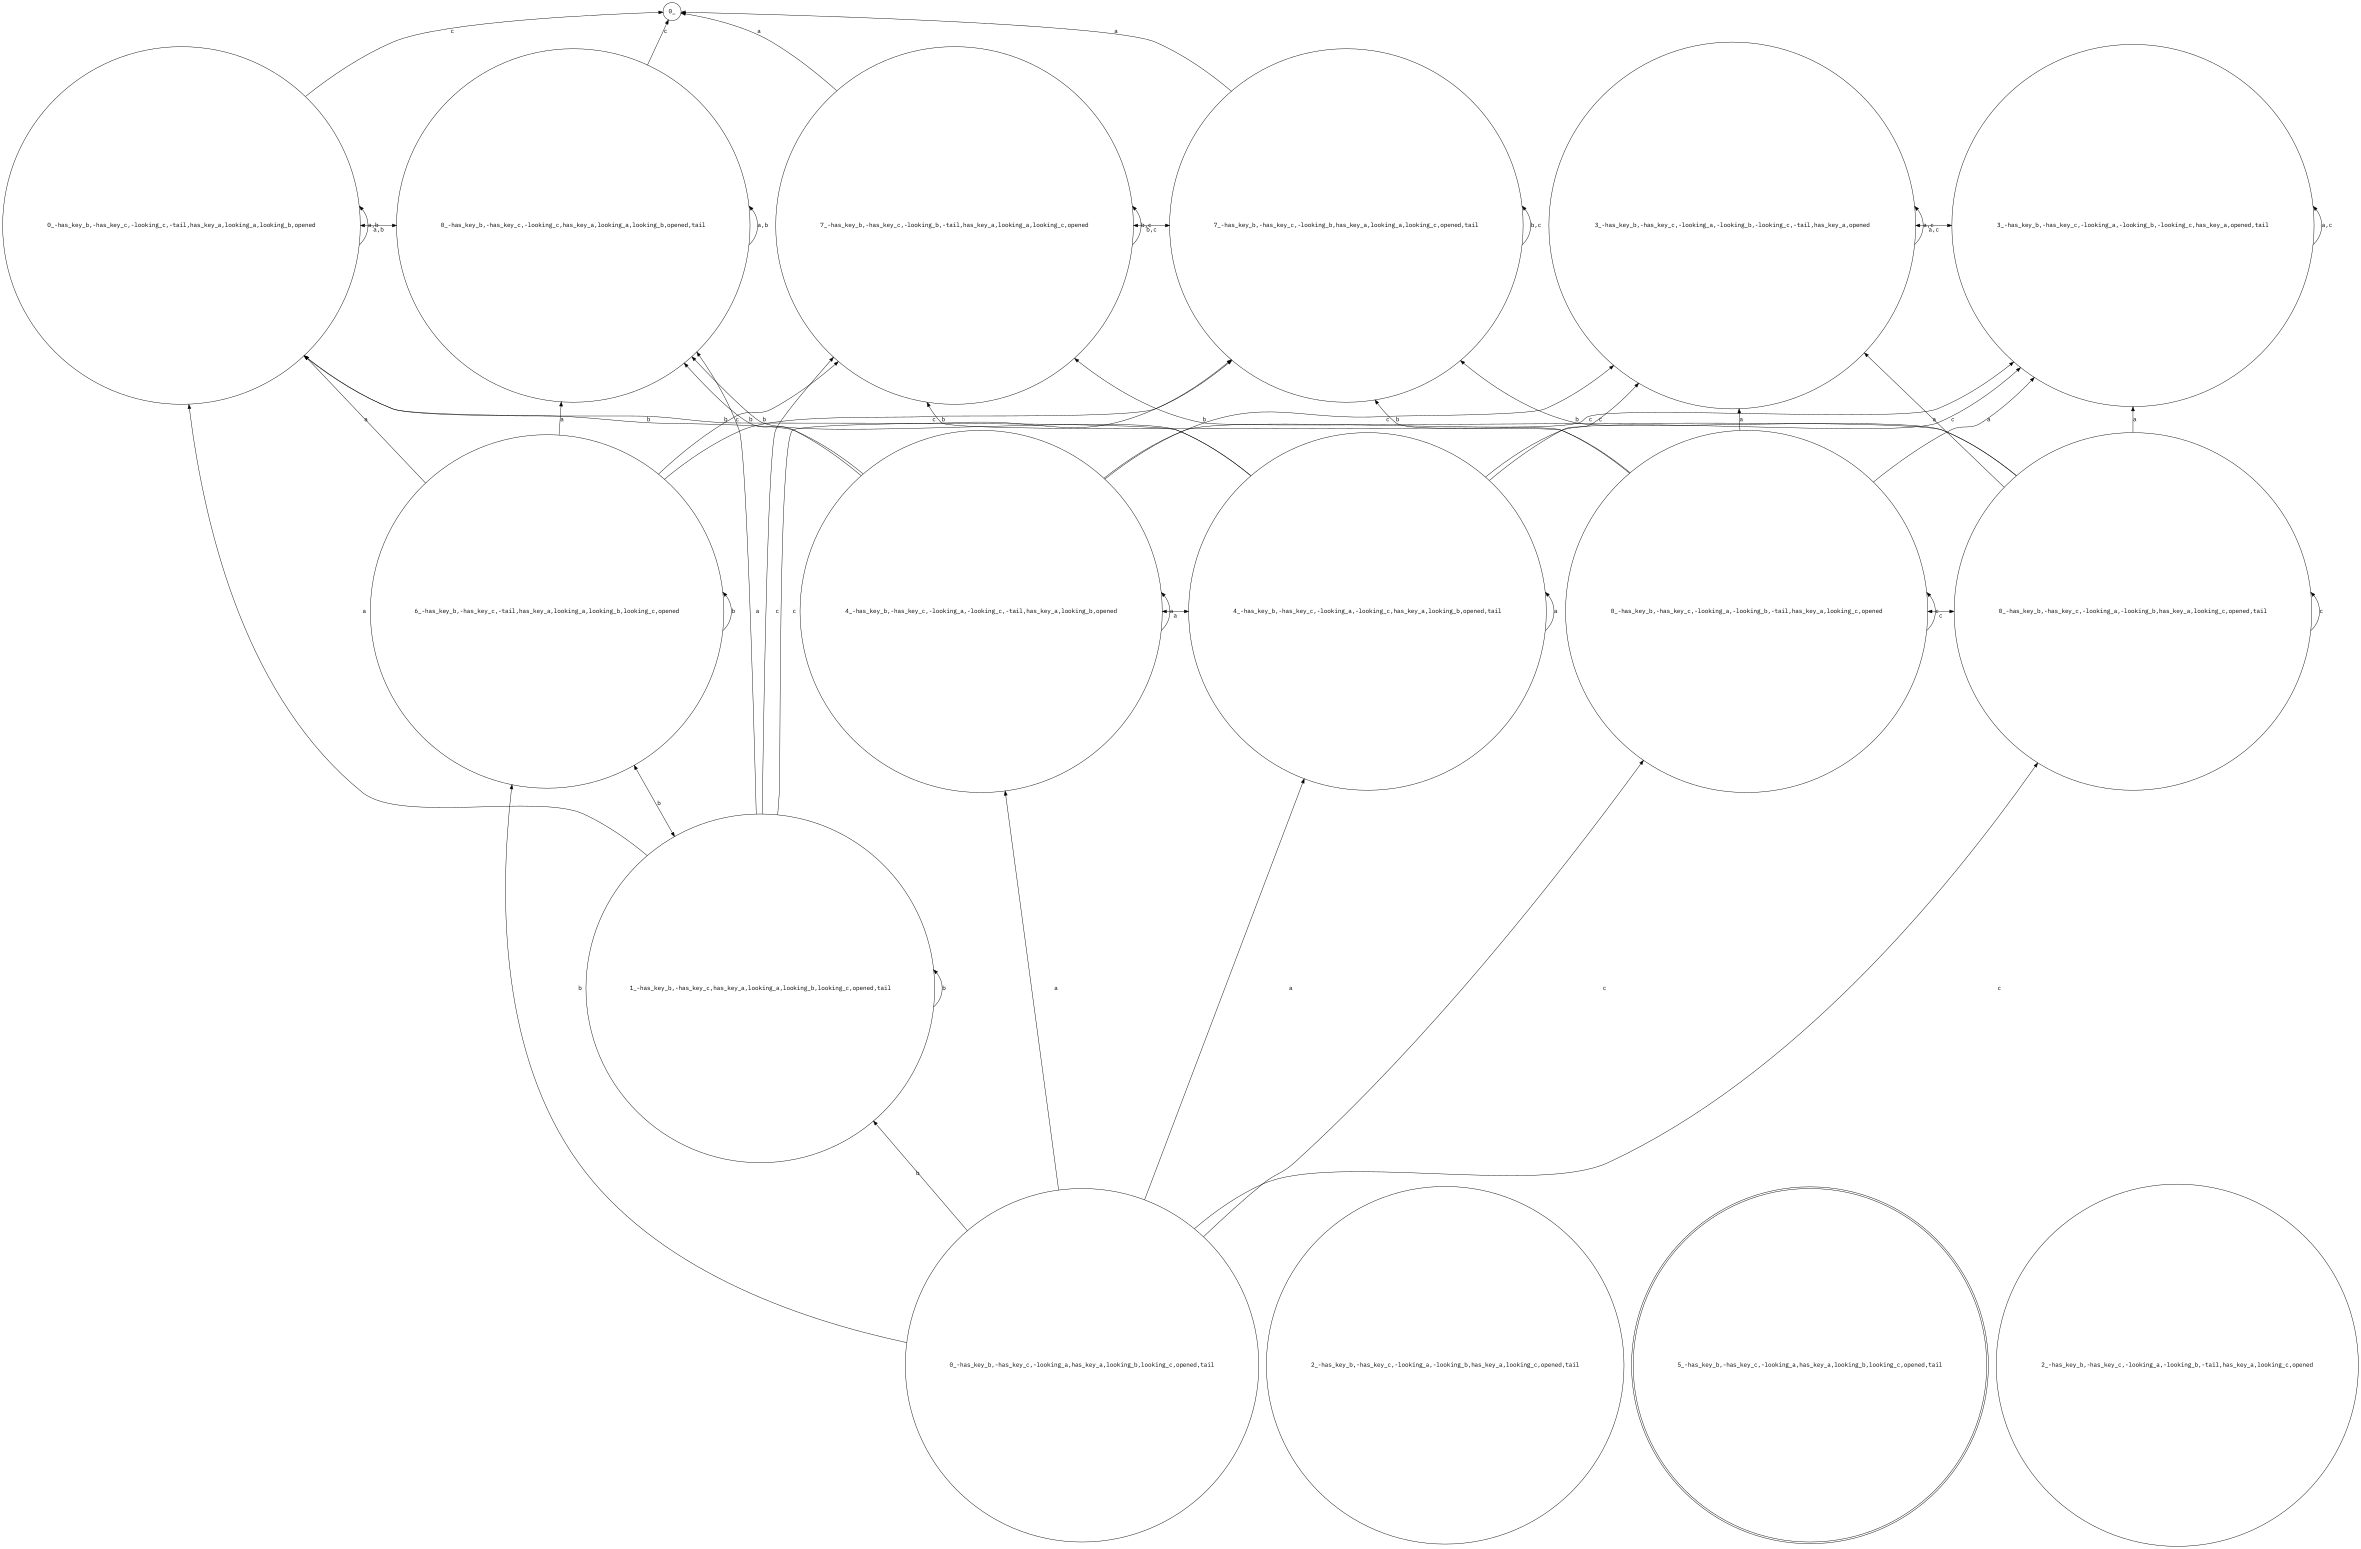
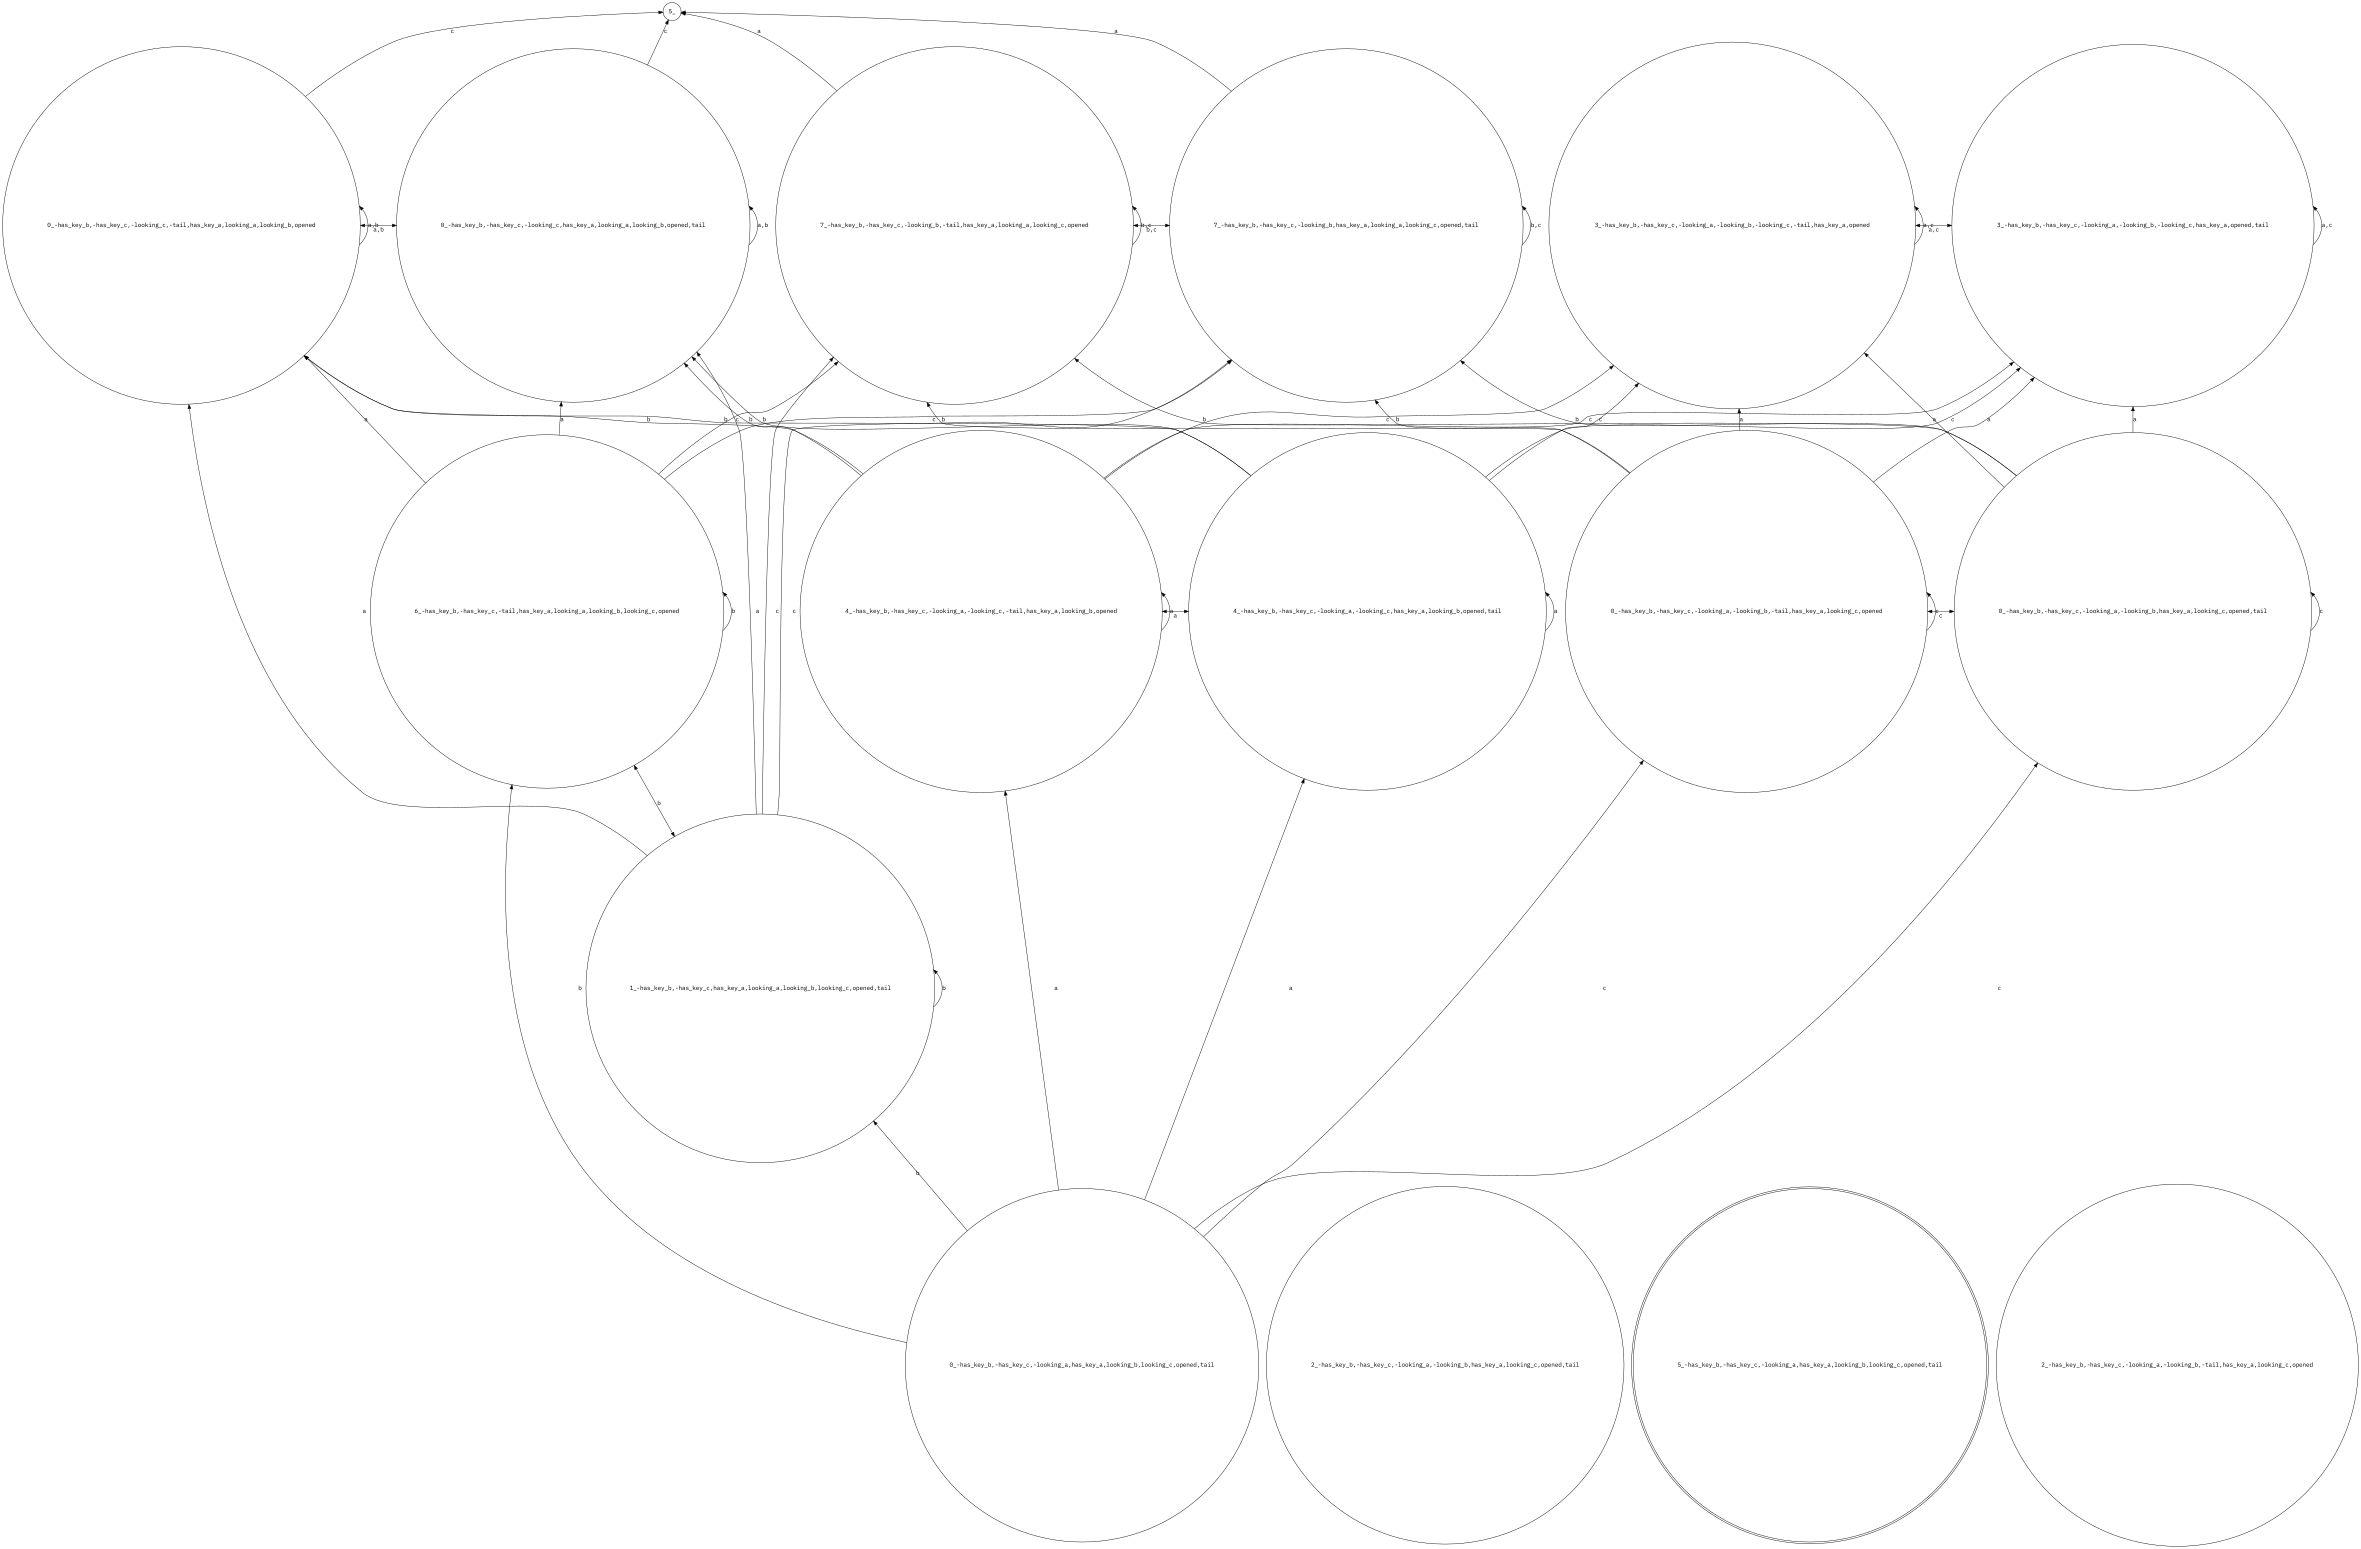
(672, 12) -> (672, 12)
